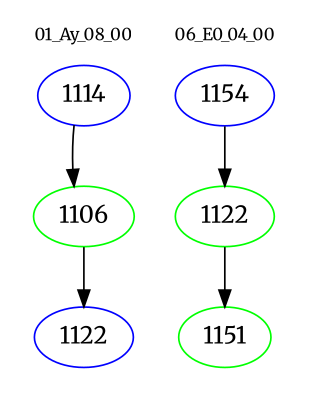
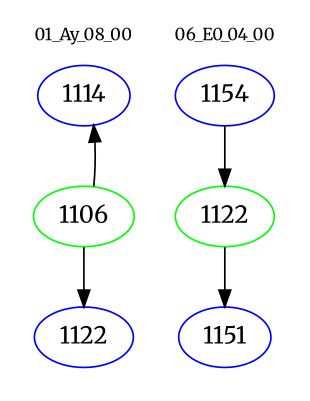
(73, 147) -> (95, 164)
(225, 337) -> (225, 337)
